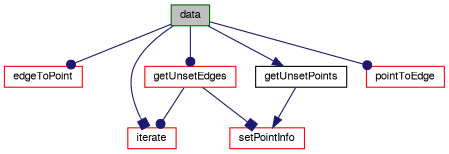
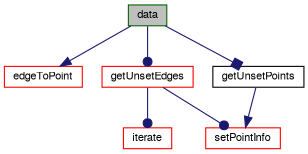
(123, 44) -> (100, 43)
(241, 44) -> (198, 44)
(135, 65) -> none
(405, 77) -> none
(224, 104) -> (192, 105)
